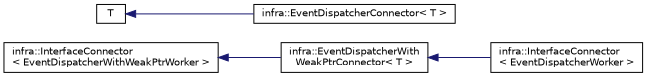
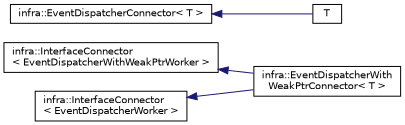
(195, 14) -> (267, 14)
(464, 58) -> (225, 93)
